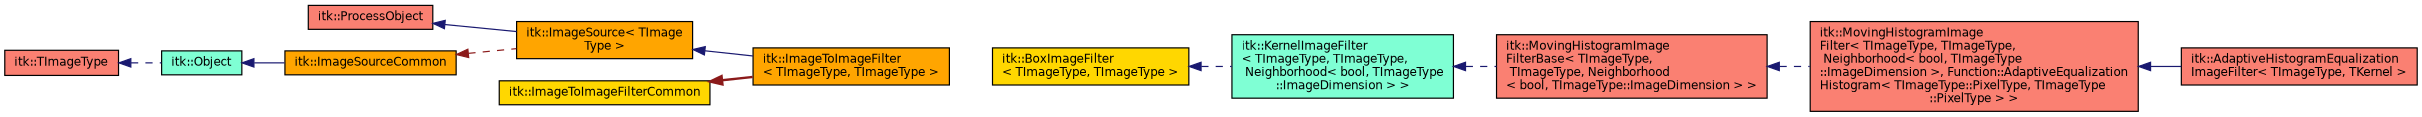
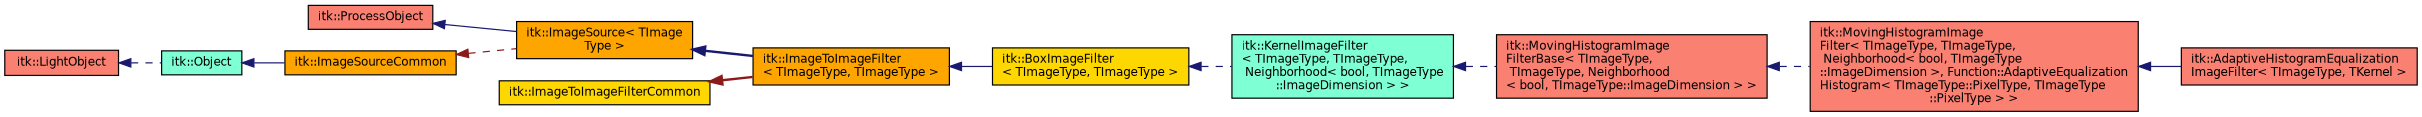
(729, 53) -> (729, 53)
(62, 63) -> (62, 63)
none -> (977, 66)
